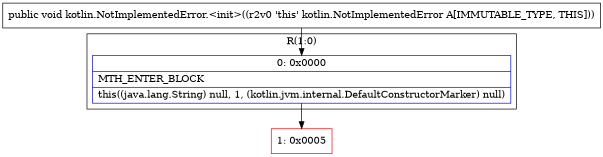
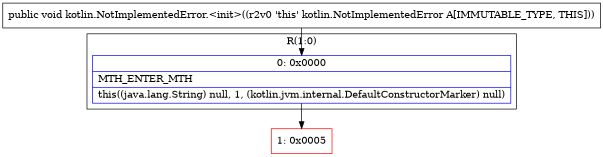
(151, 79) -> (145, 79)
